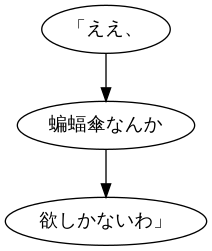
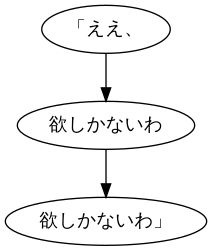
(106, 125) -> (106, 125)
